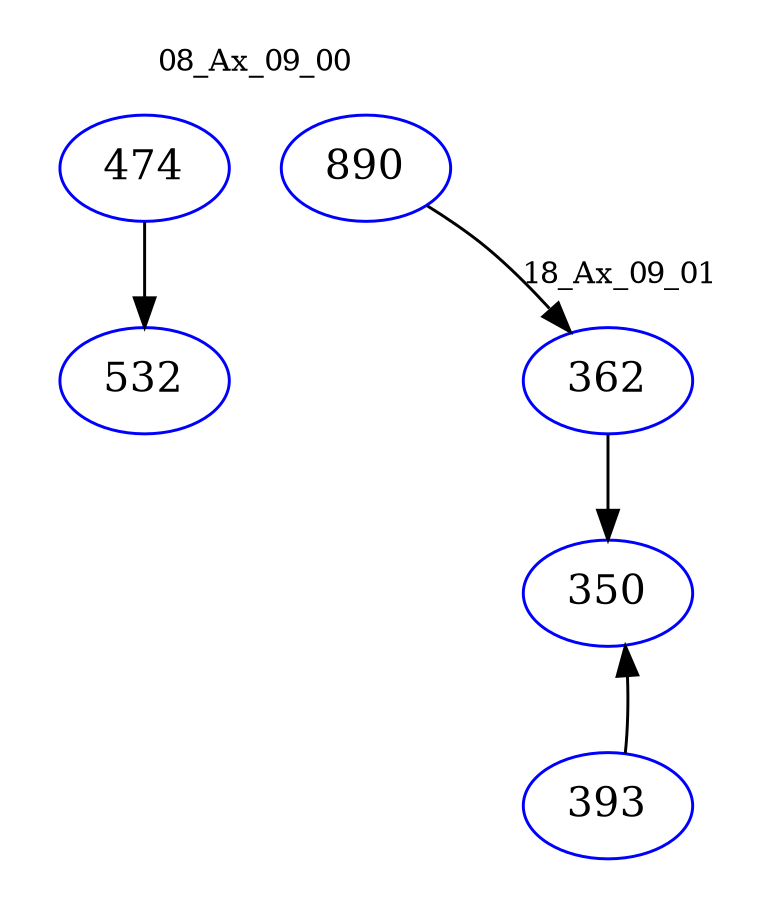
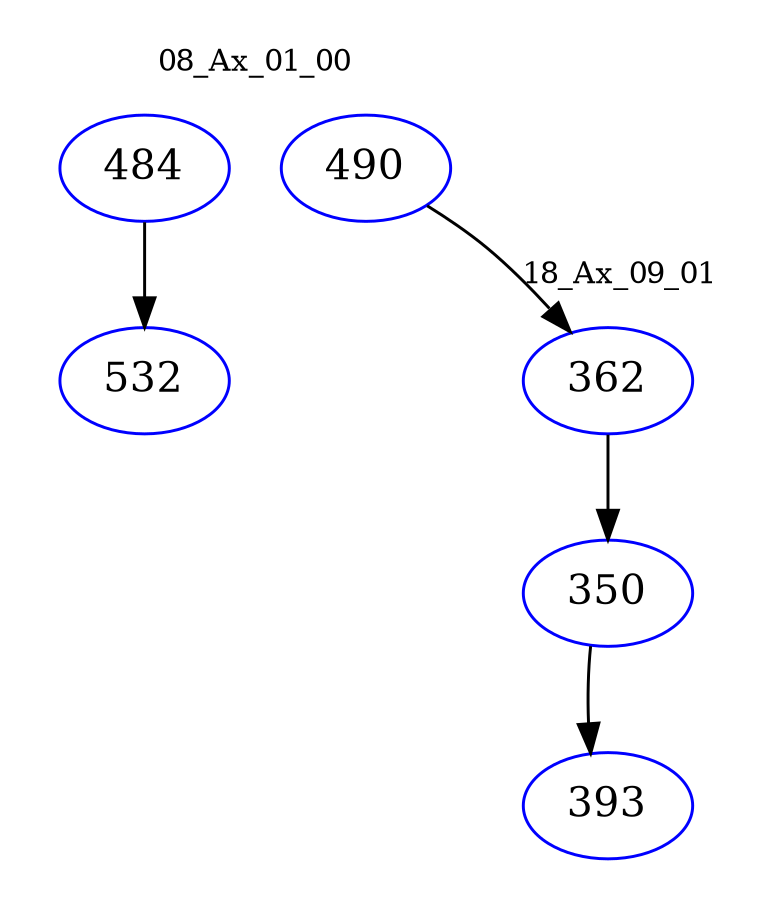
(255, 63) -> (255, 63)
(145, 168) -> (145, 168)
(366, 168) -> (366, 168)
(628, 715) -> (588, 685)
